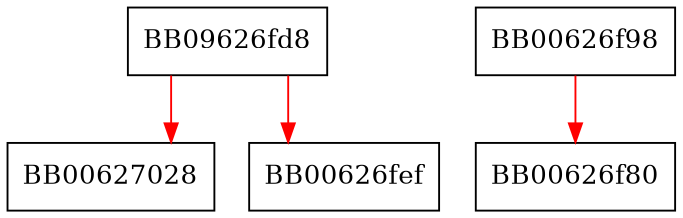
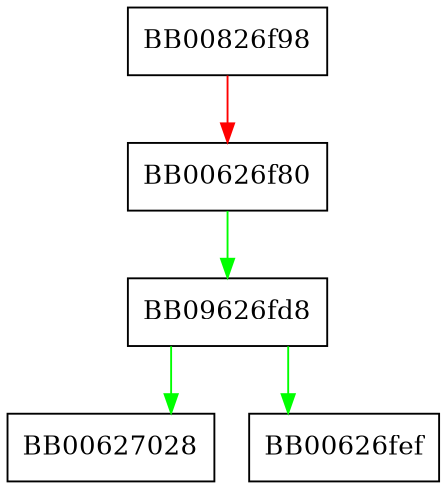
(575, 41) -> (228, 41)
(171, 99) -> (171, 370)
(288, 99) -> (288, 370)
none -> (228, 235)
